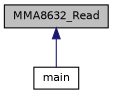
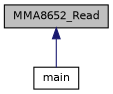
(56, 16) -> (56, 16)
